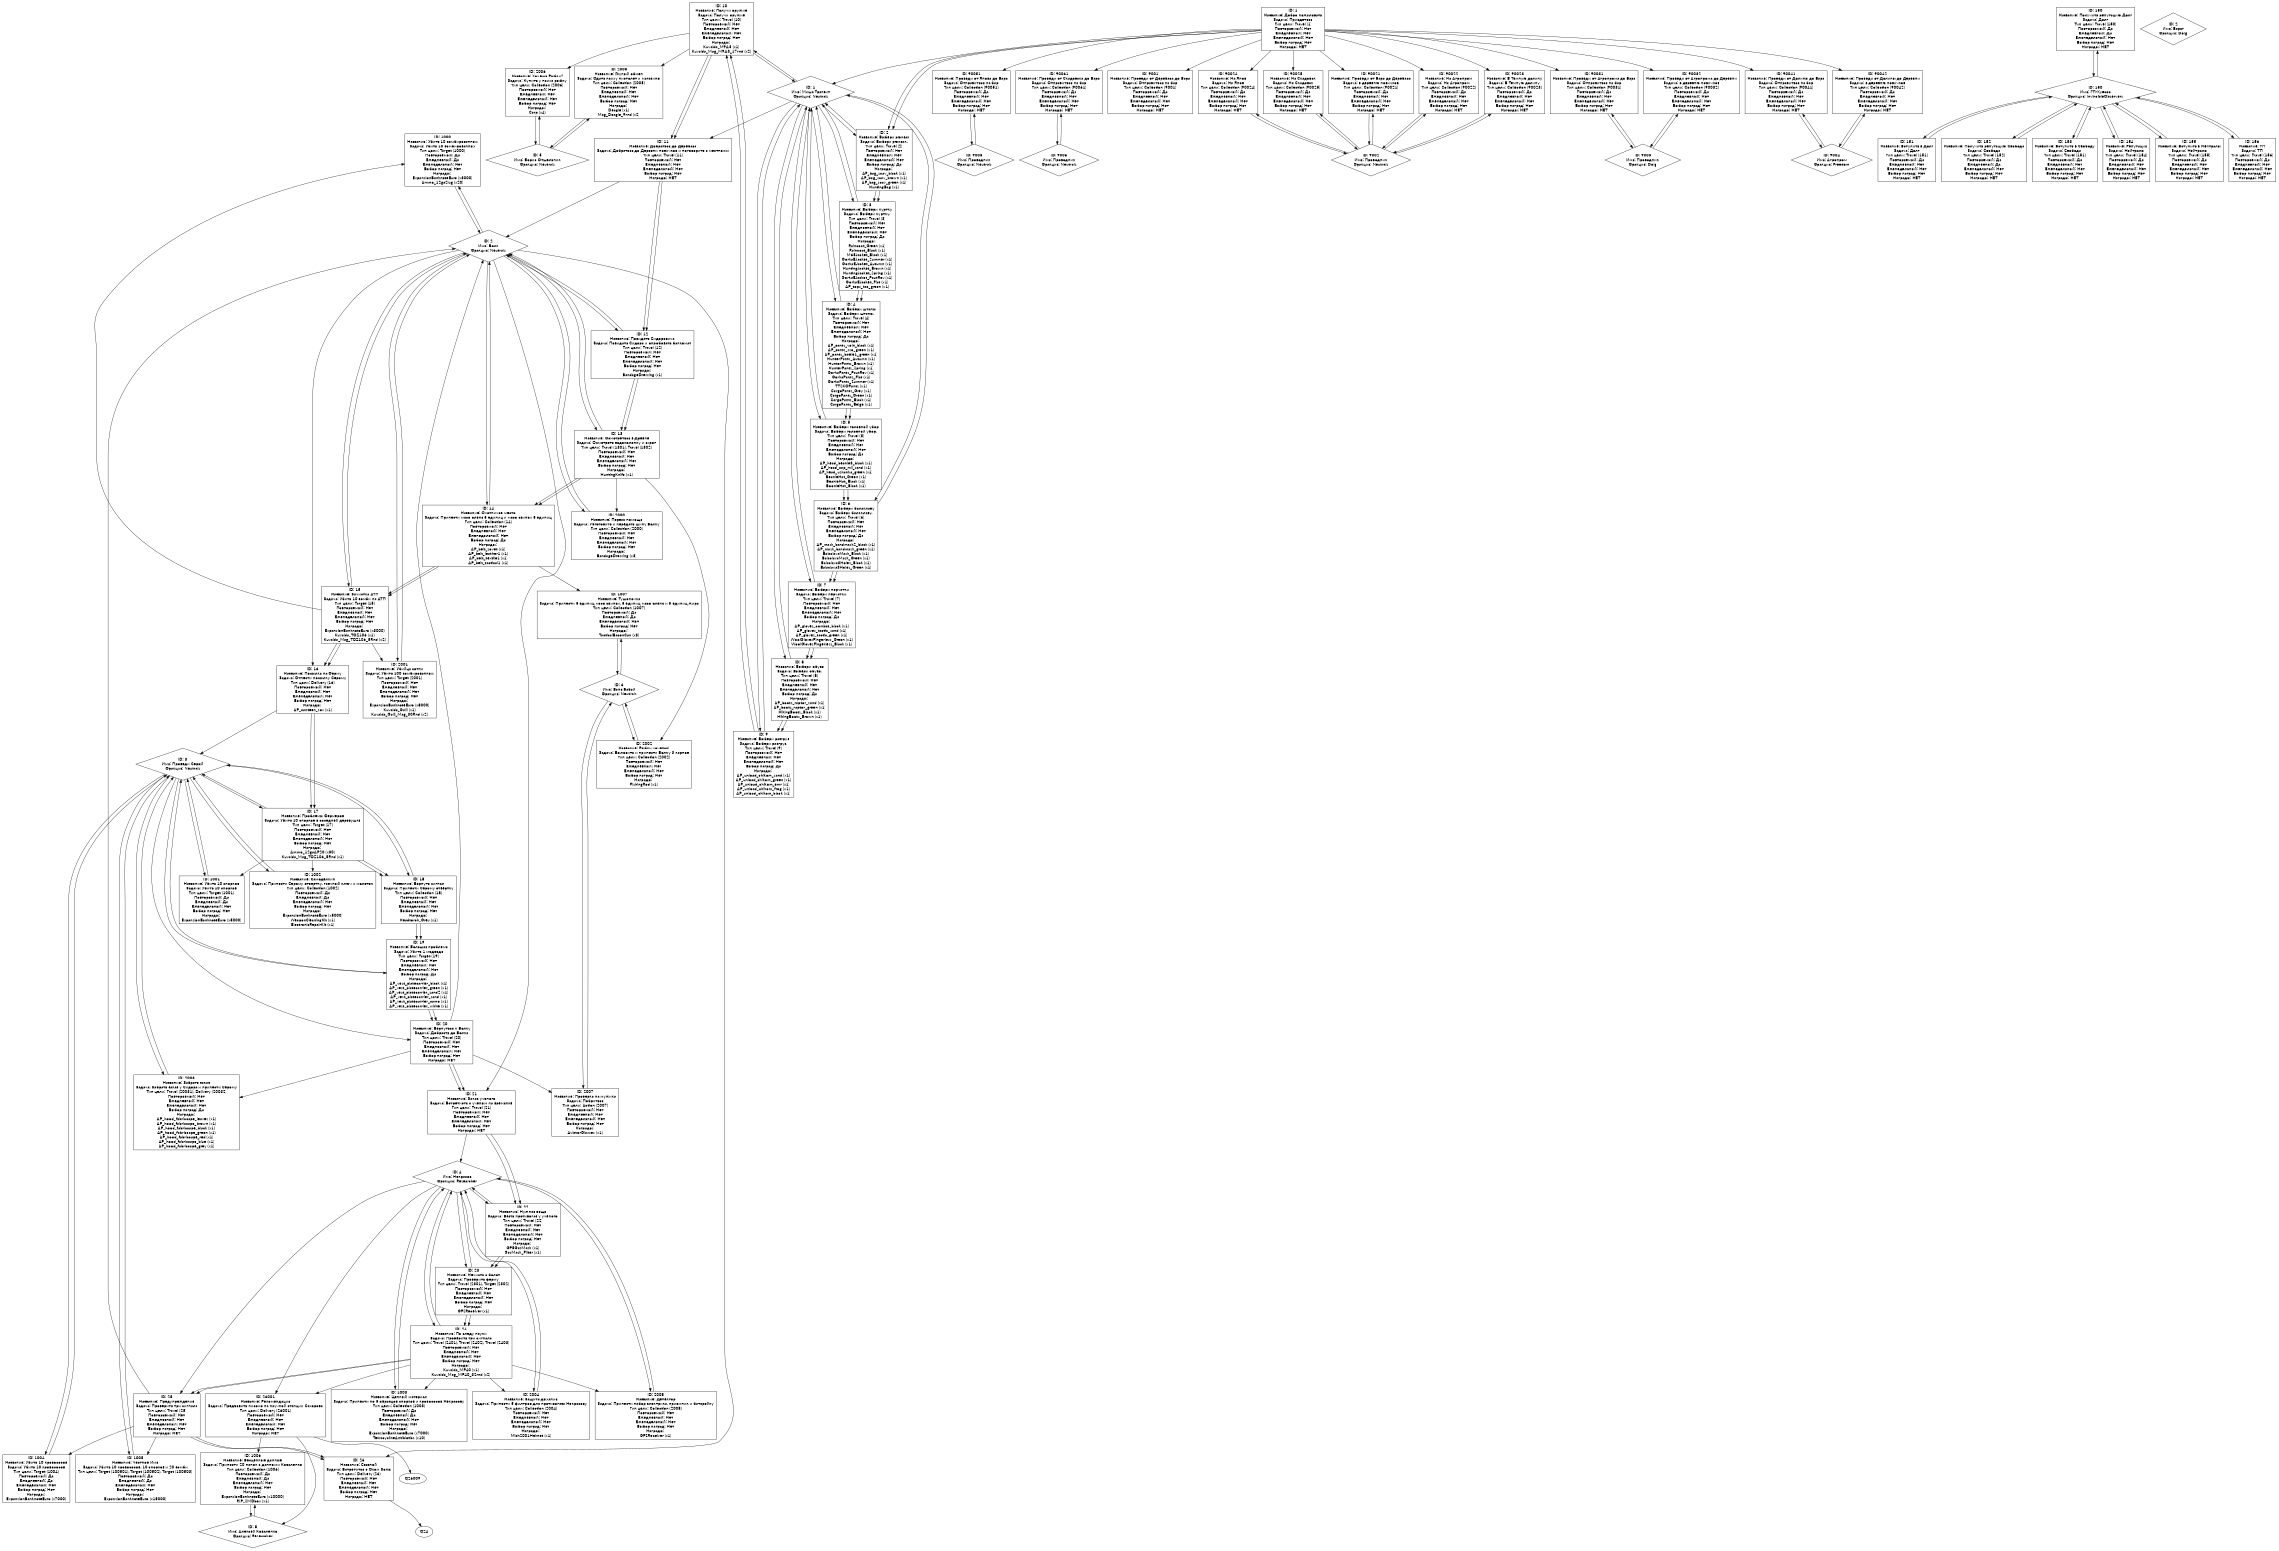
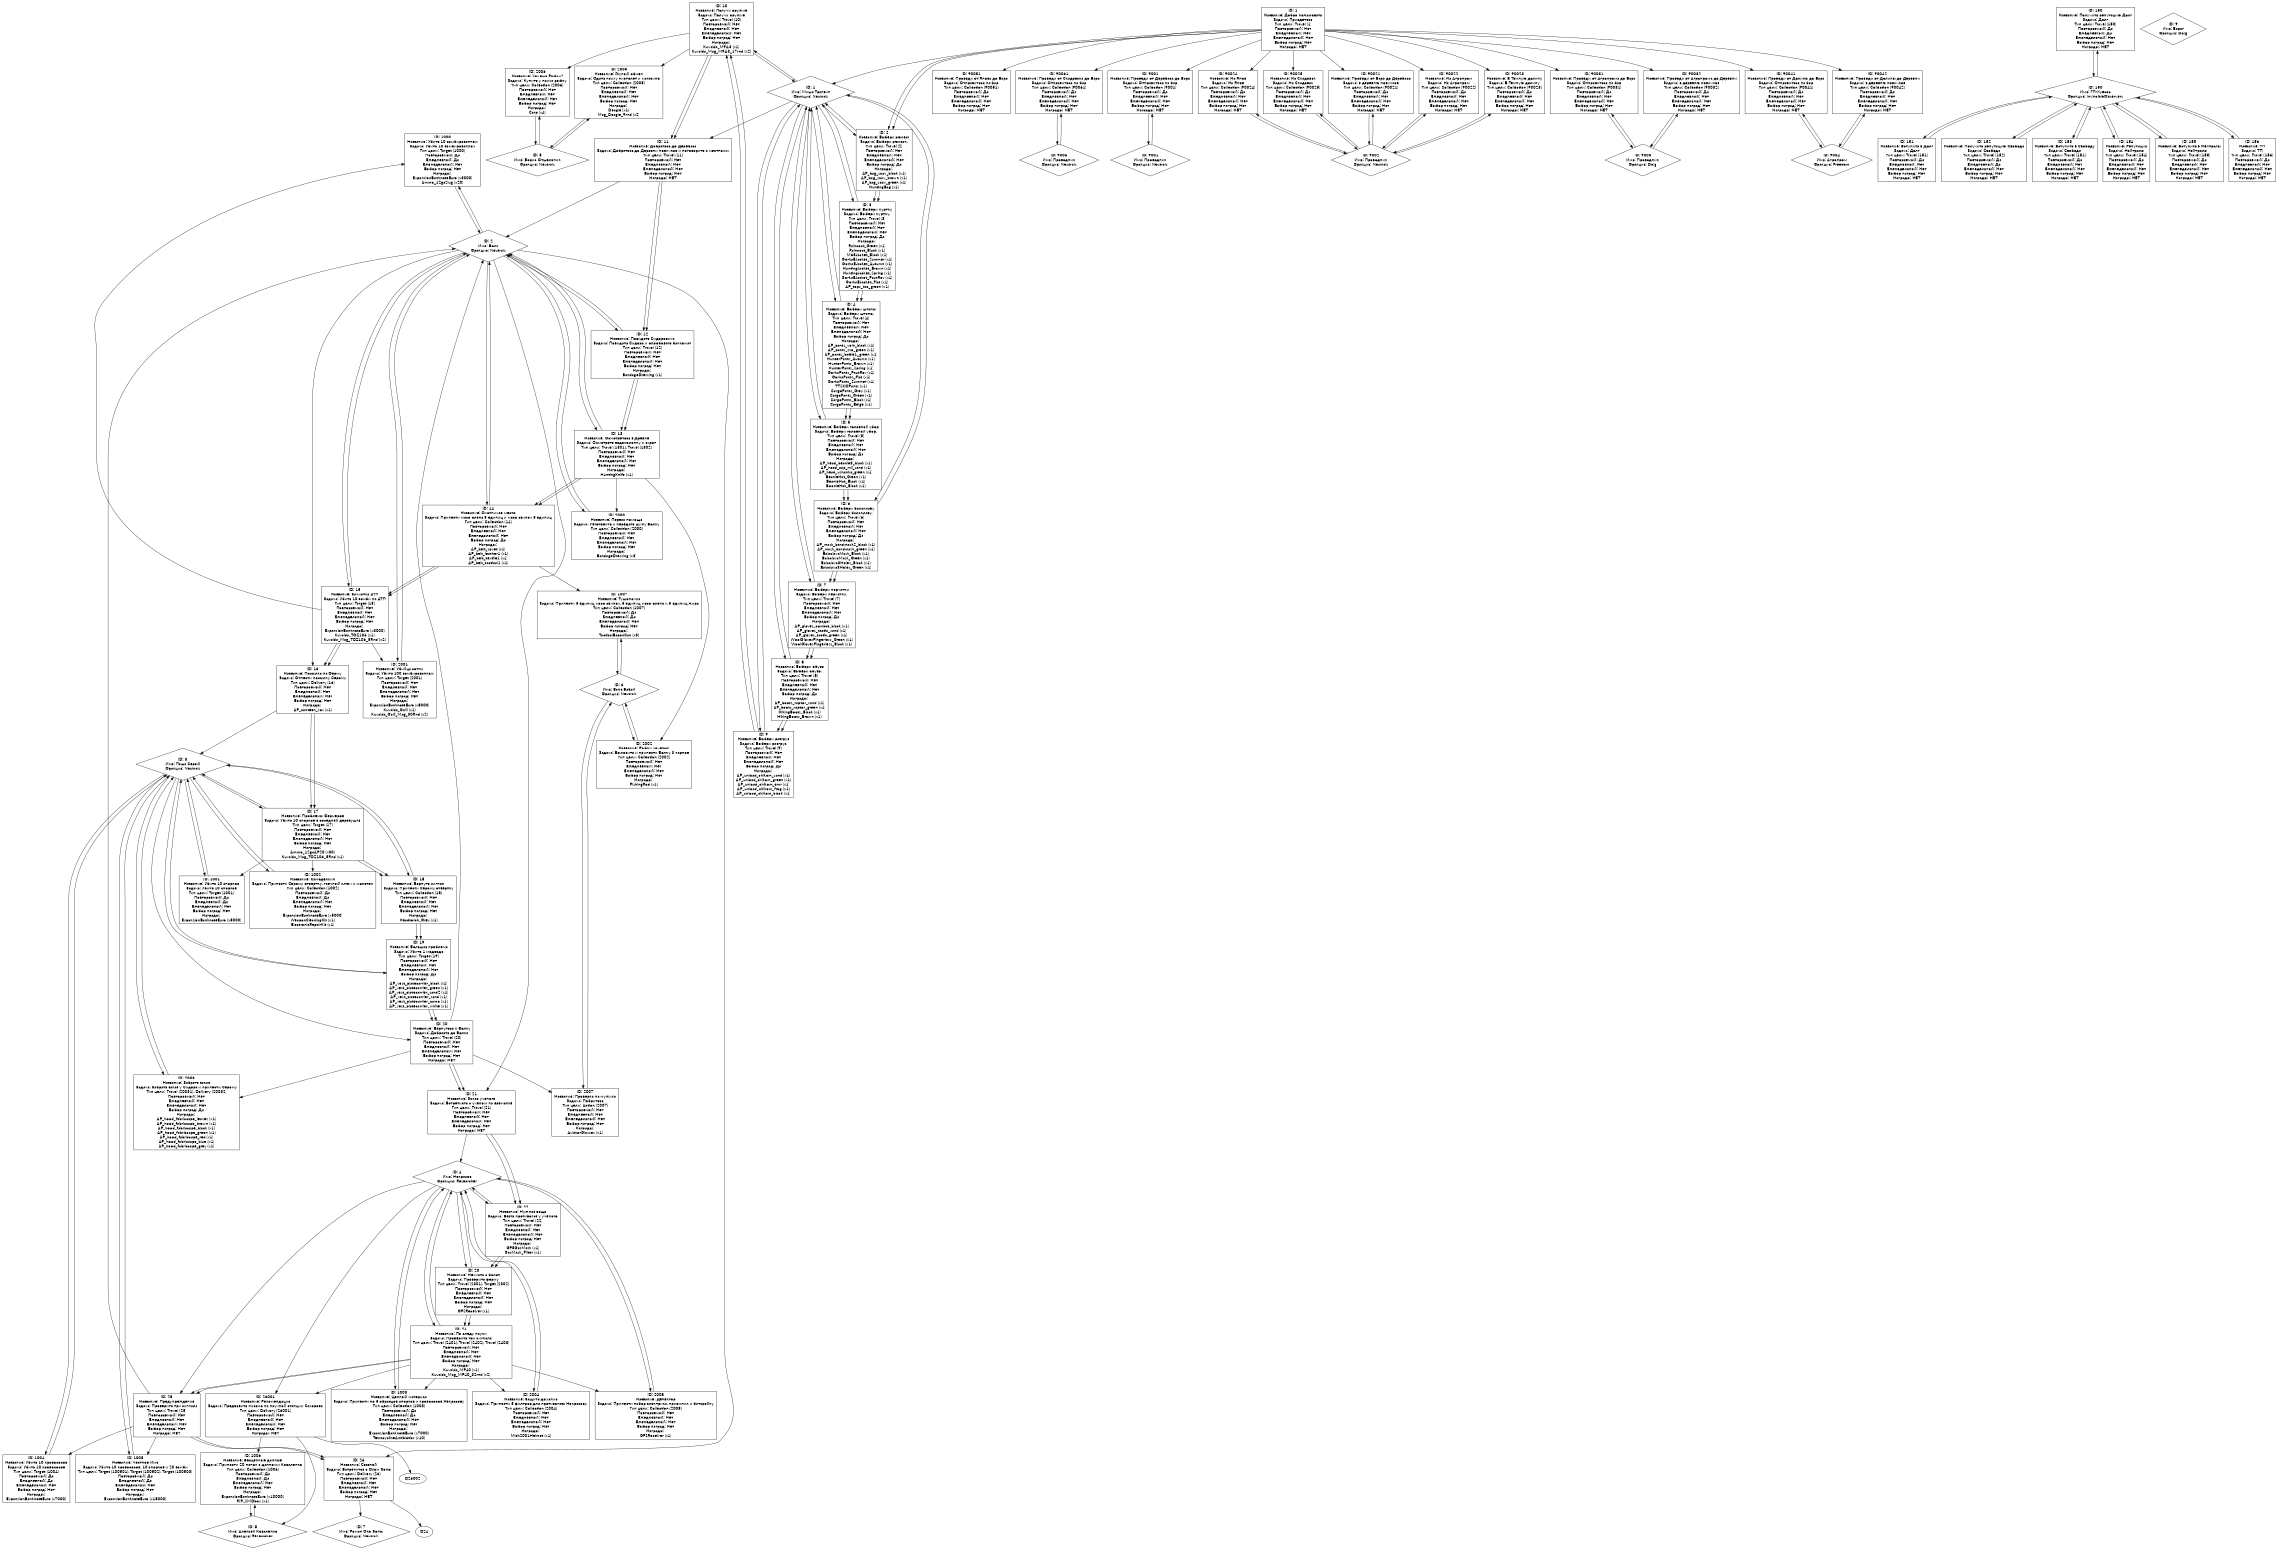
(2173, 29) -> (2173, 29)
(974, 160) -> none
none -> (1150, 160)
(183, 764) -> (183, 764)
(413, 1479) -> (413, 1479)
none -> (361, 1532)
